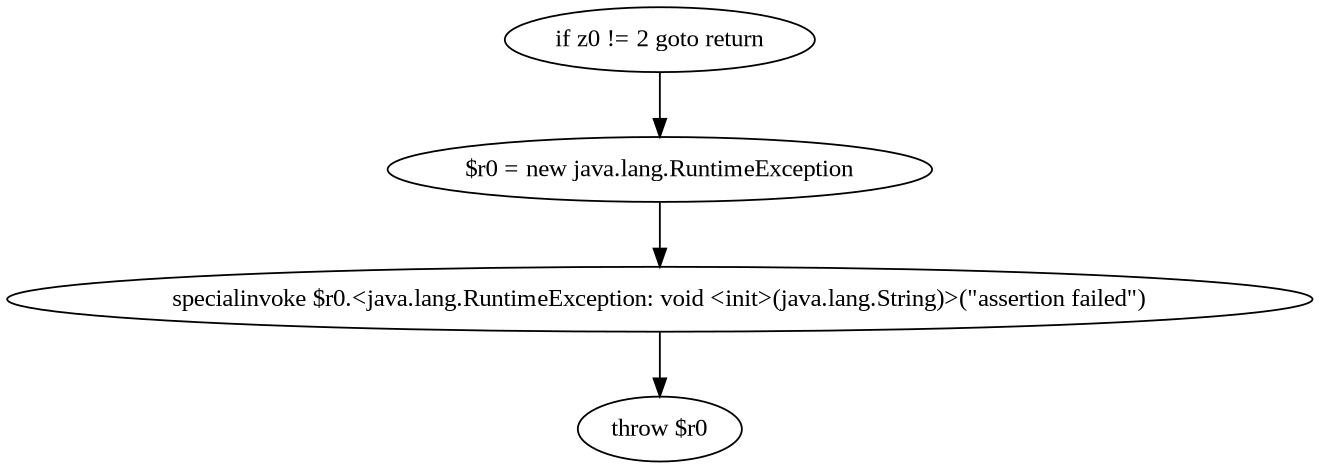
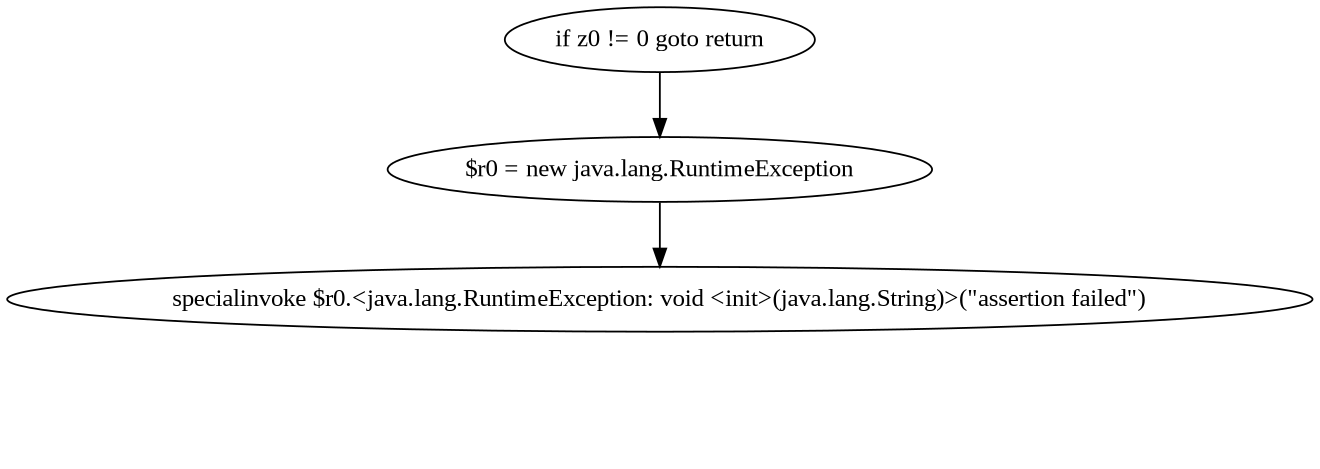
(660, 40) -> (660, 40)
(660, 429) -> none
